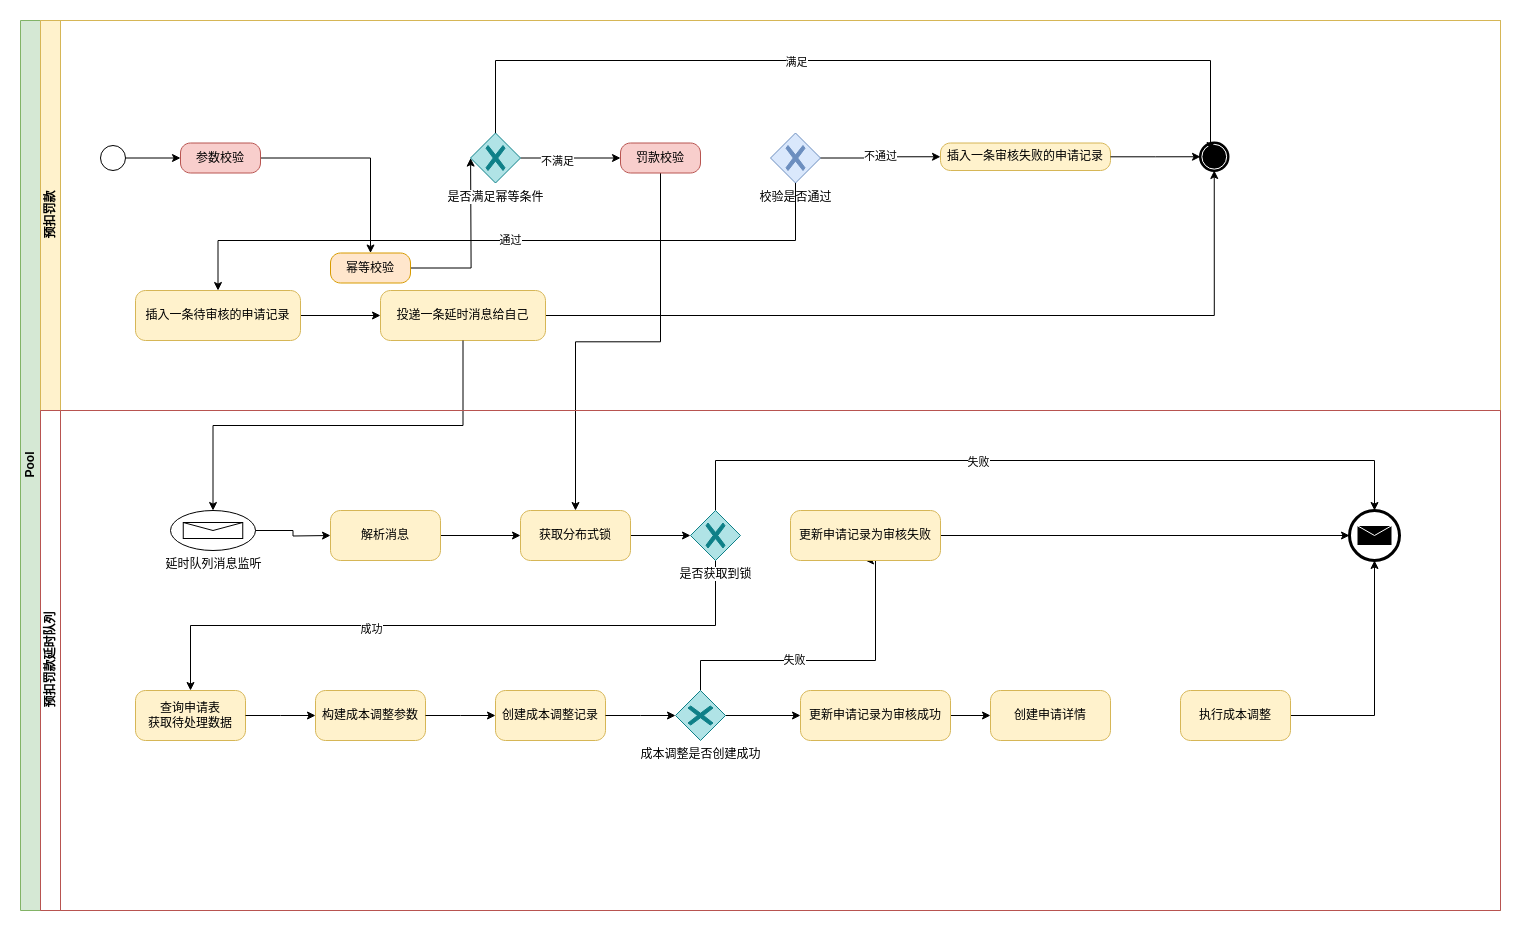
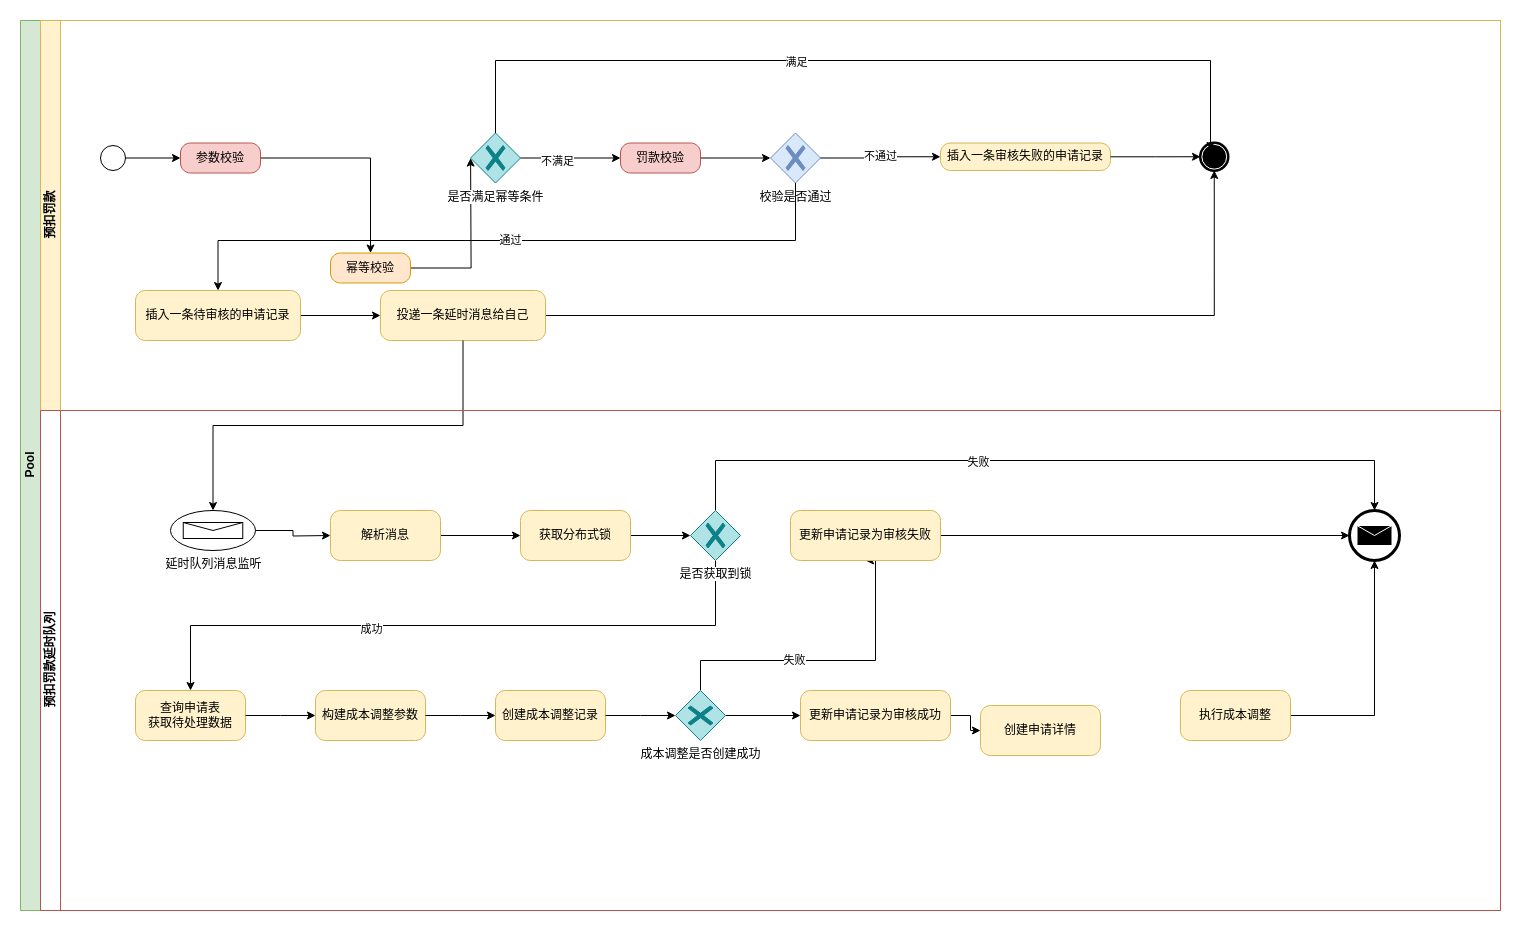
(622, 342) -> (732, 158)
(1051, 716) -> (1041, 731)
